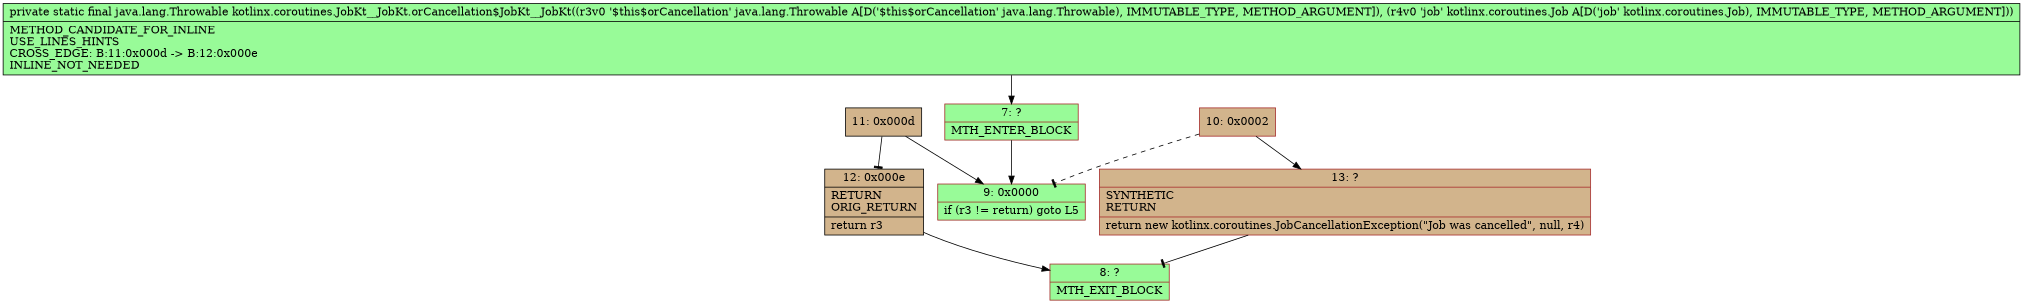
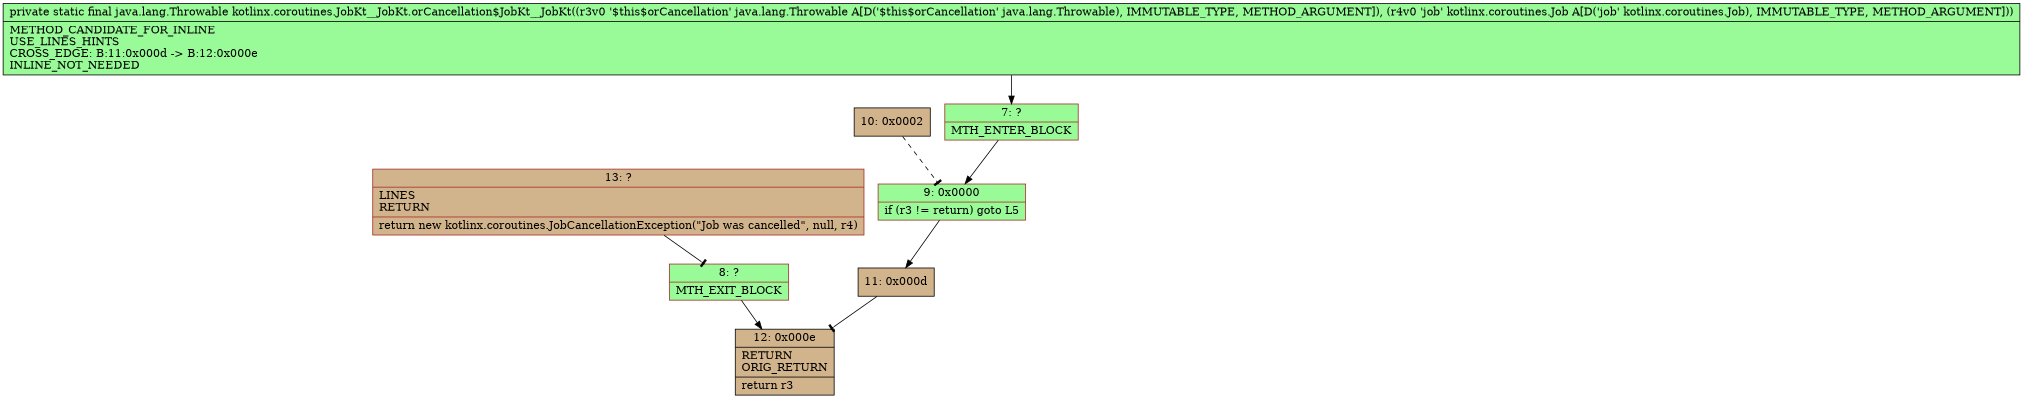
(1238, 122) -> (892, 122)
(1275, 150) -> none
(941, 158) -> (925, 241)
(1140, 196) -> (397, 196)
(982, 253) -> (749, 311)
